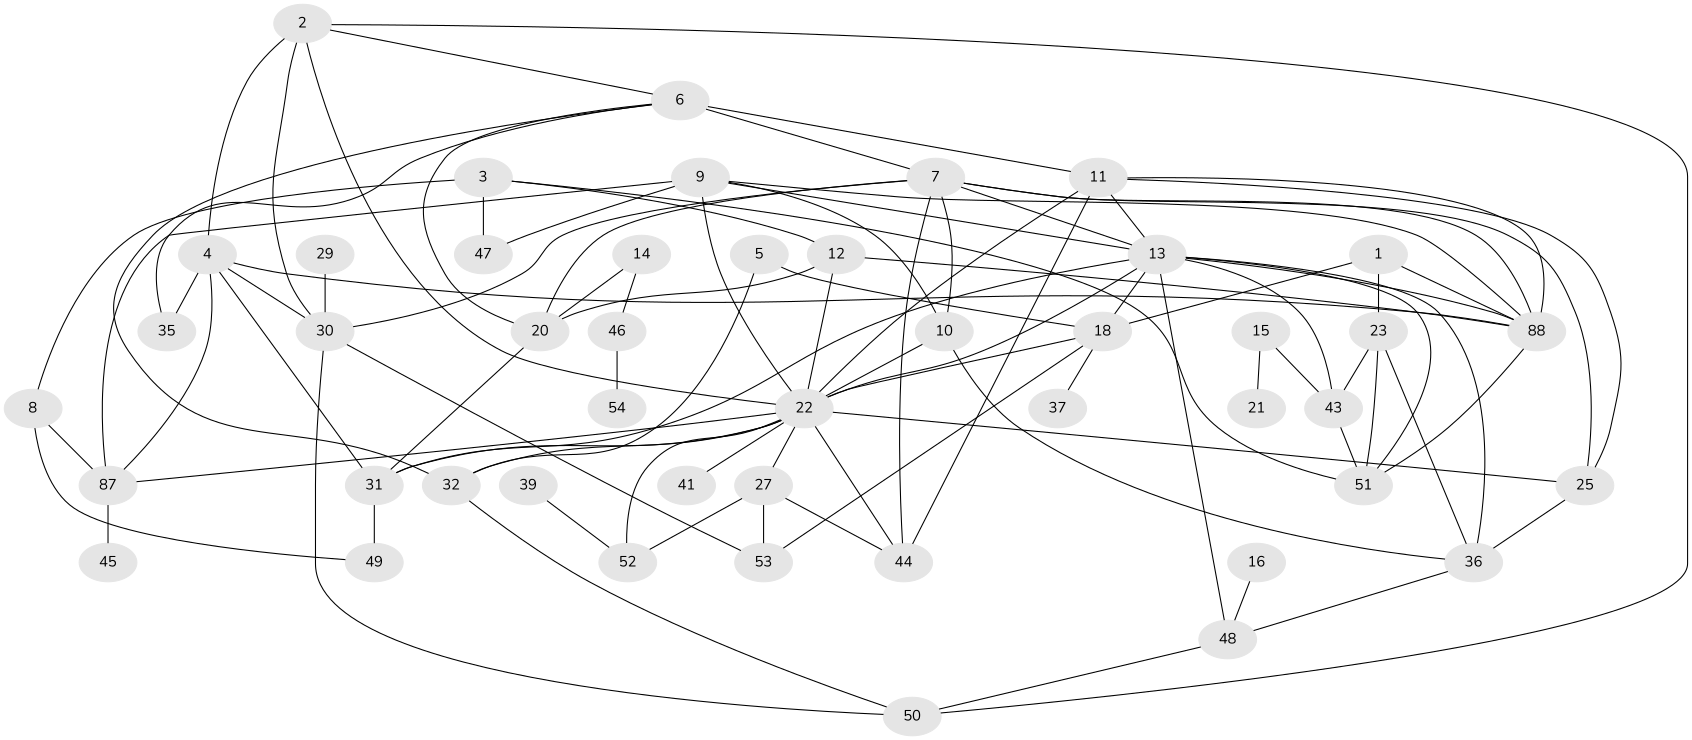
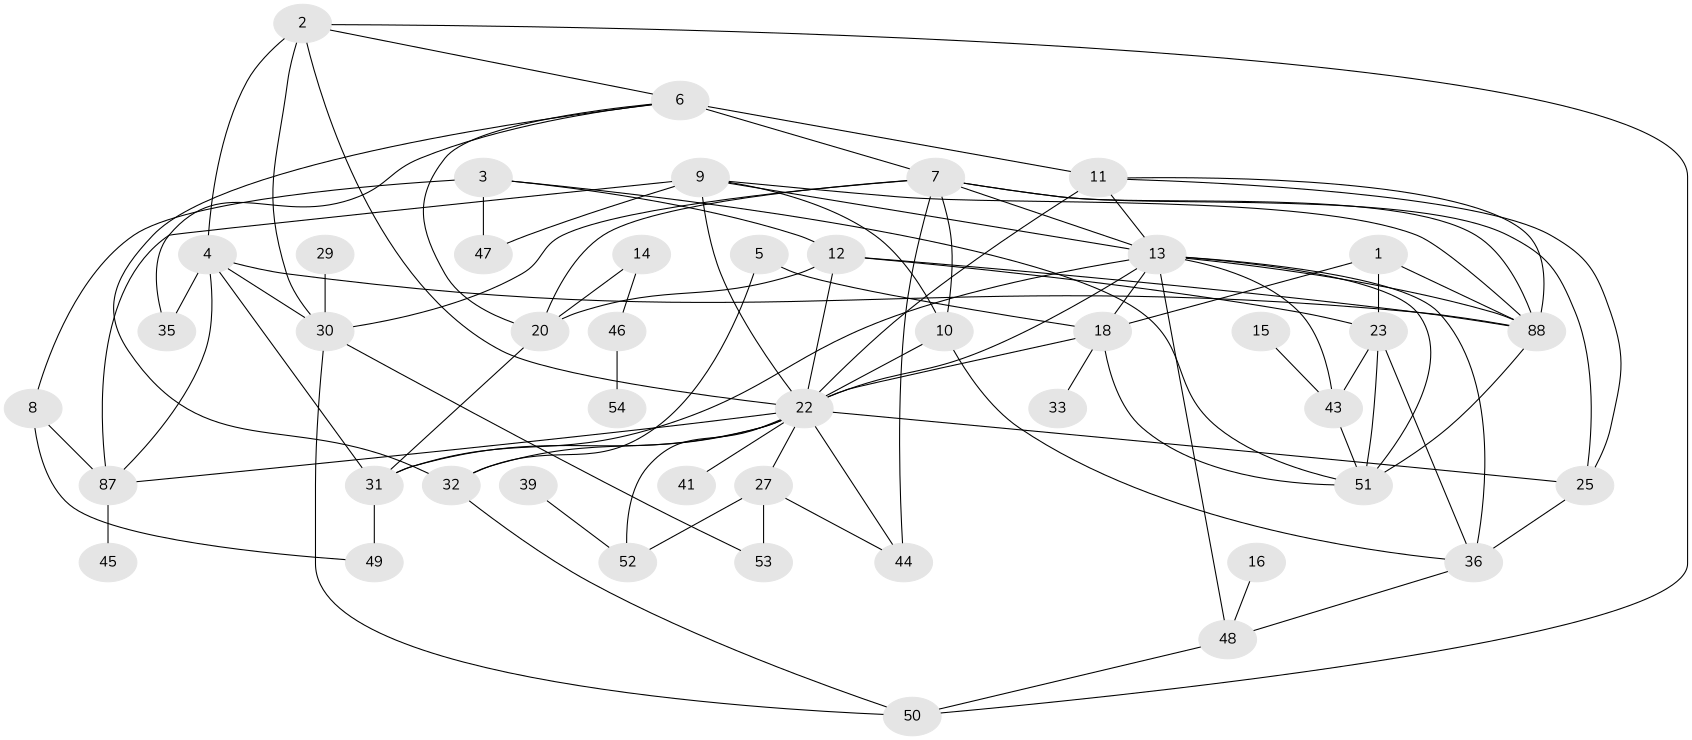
none -> (1109, 284)
(1001, 370) -> none
(1058, 409) -> (1058, 409)
(1257, 409) -> none
(933, 447) -> (1186, 455)
